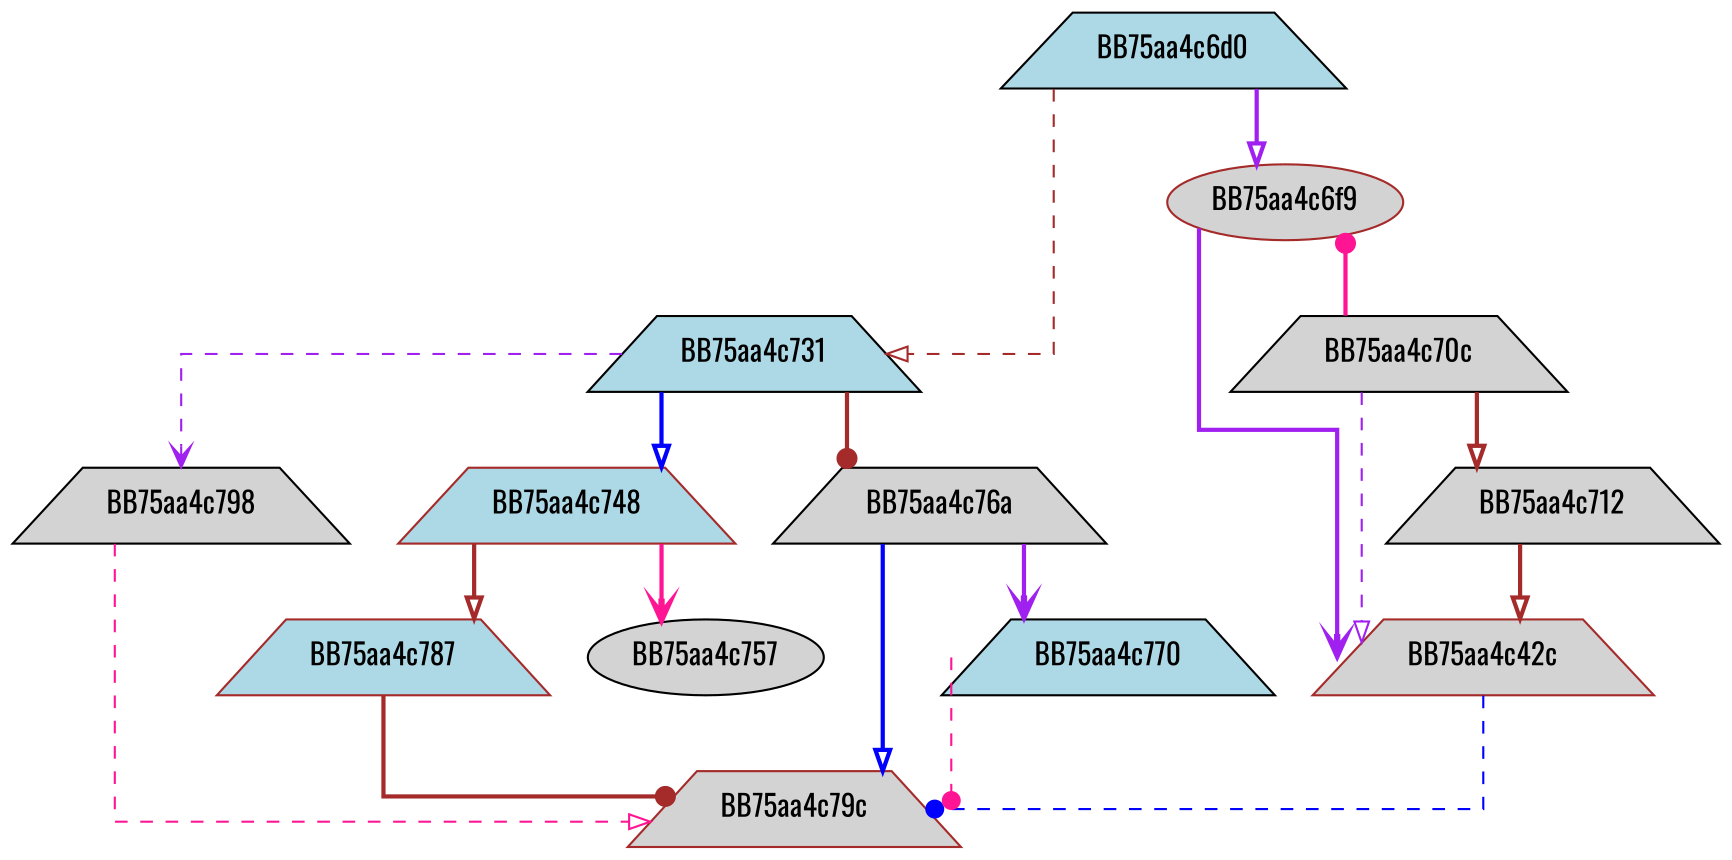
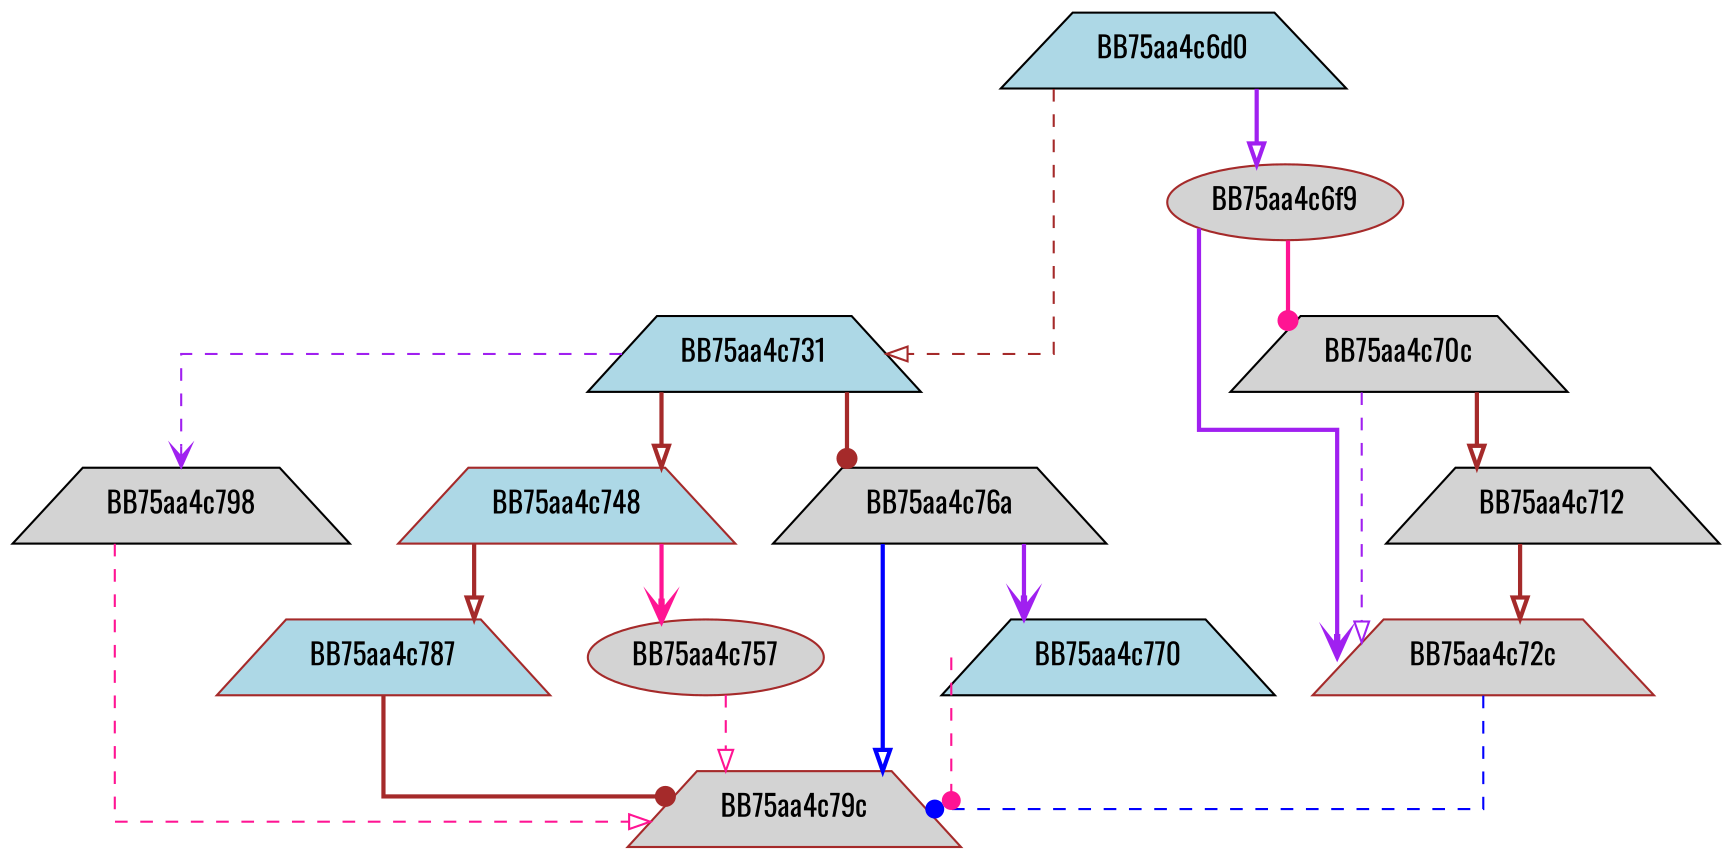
(1345, 284) -> (1288, 276)
(661, 419) -> (661, 419)
(706, 657) -> (706, 657)
(1483, 657) -> (1483, 657)
none -> (726, 722)
